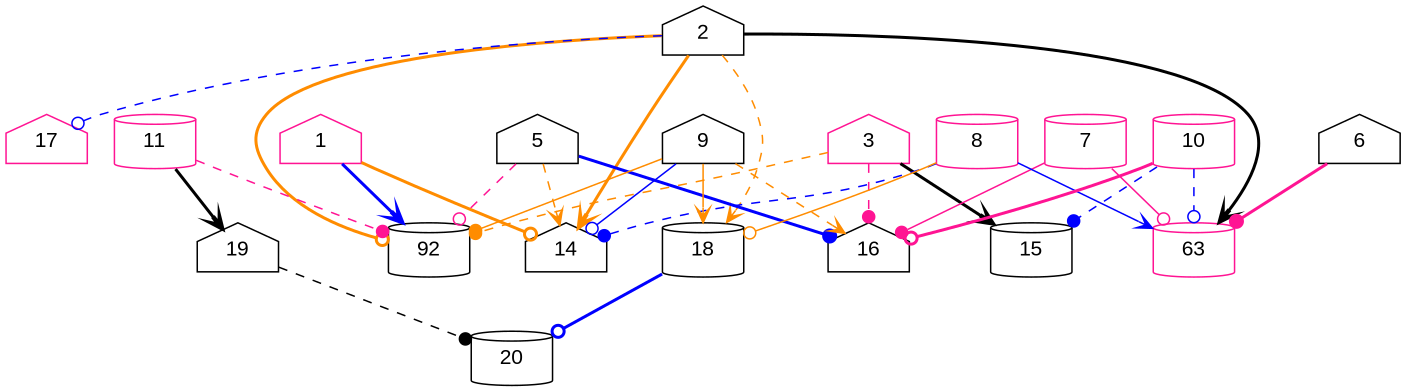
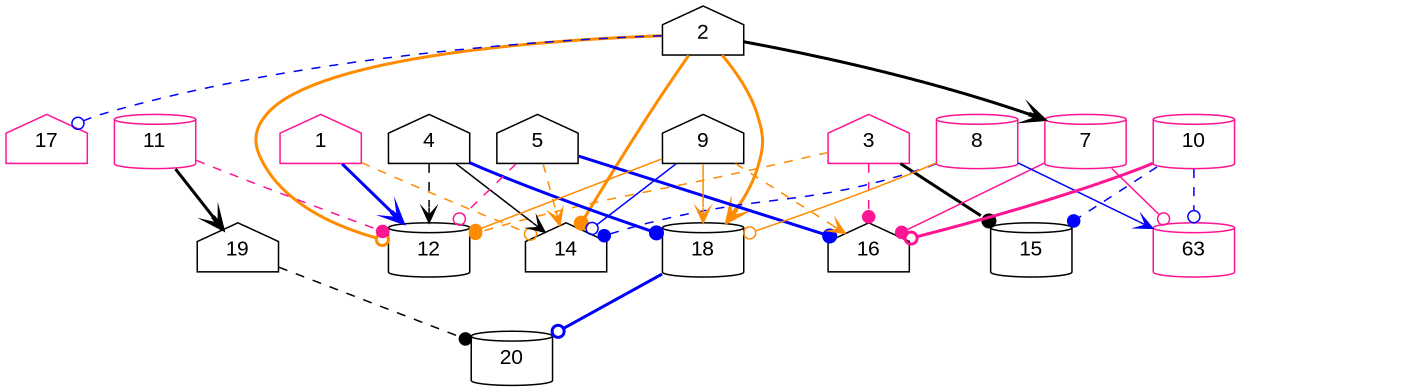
(1056, 51) -> (888, 73)
(761, 130) -> (761, 130)
(635, 136) -> (635, 136)
none -> (429, 142)
(1360, 142) -> none
(941, 190) -> (941, 190)
(443, 198) -> (443, 198)
(429, 250) -> (429, 250)
